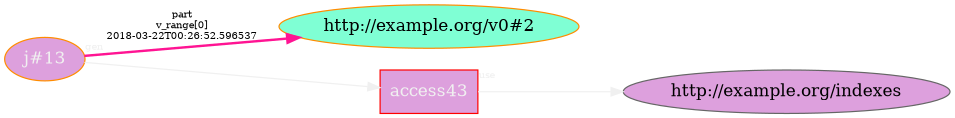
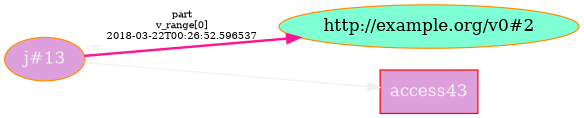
(787, 92) -> none
